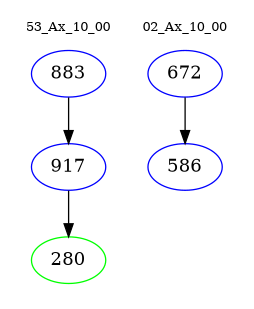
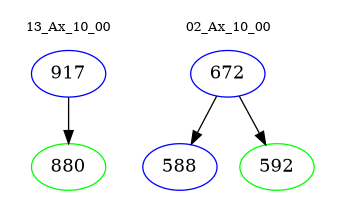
(69, 28) -> (69, 28)
(69, 74) -> none
(185, 167) -> (180, 167)
none -> (277, 167)
(69, 260) -> (69, 167)
